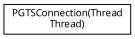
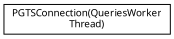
(67, 19) -> (87, 19)
